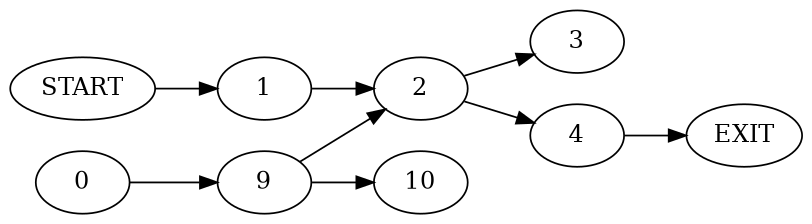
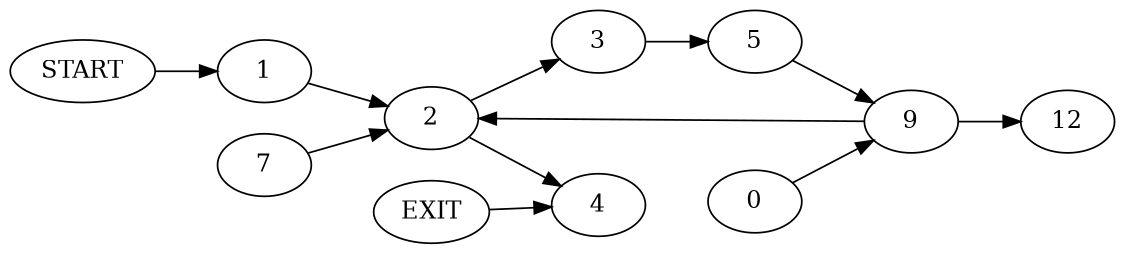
none -> (755, 42)
(647, 136) -> (512, 209)
none -> (264, 165)
(421, 182) -> (1068, 122)
